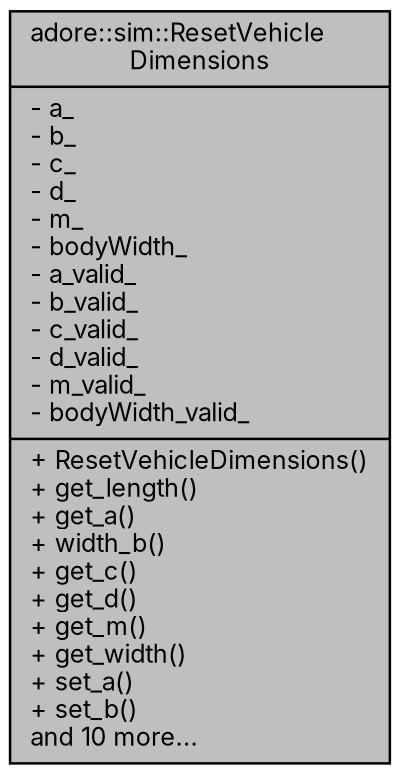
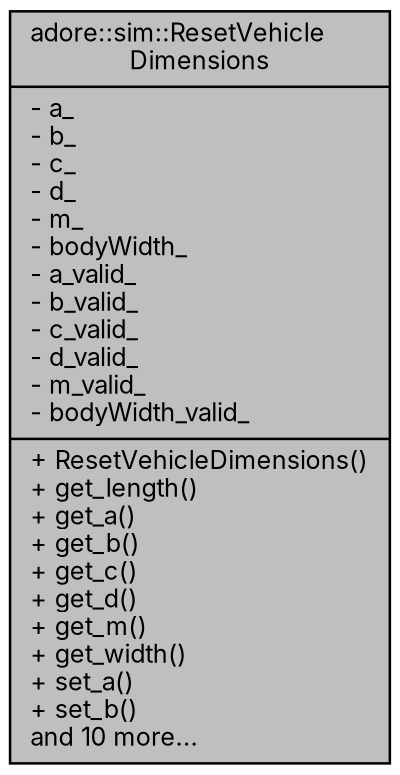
(99, 545) -> (86, 545)
